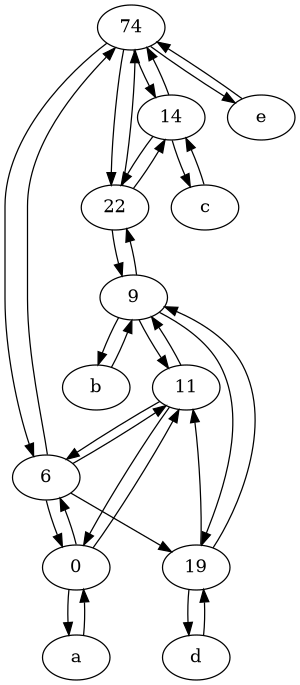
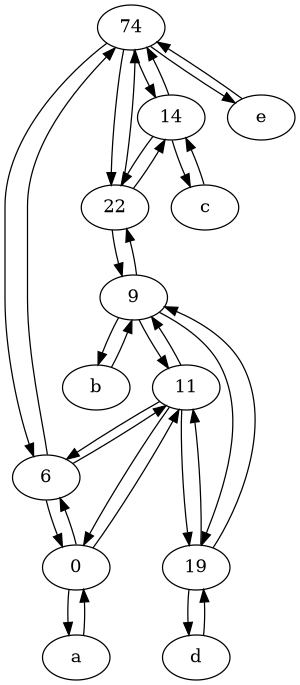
(122, 523) -> (182, 471)
